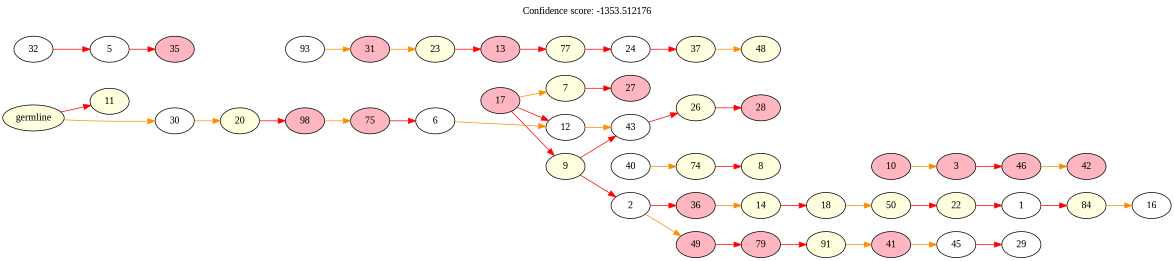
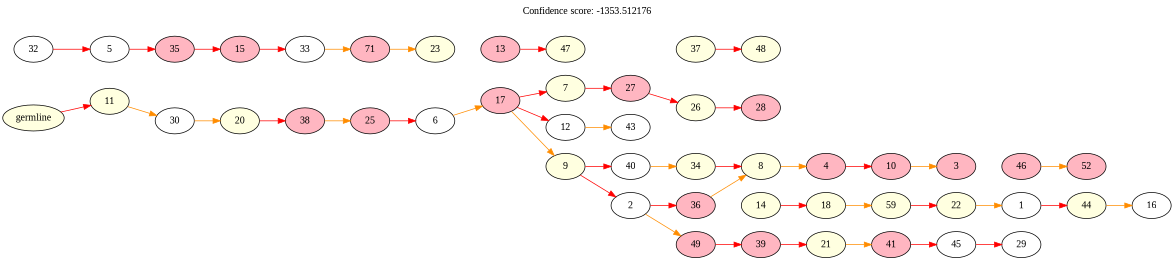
none -> (240, 49)
(305, 49) -> (305, 49)
(370, 49) -> (370, 49)
(464, 49) -> none
(565, 49) -> (565, 49)
(631, 49) -> none
(725, 49) -> (725, 49)
(529, 95) -> (529, 95)
(660, 119) -> (660, 97)
(106, 121) -> (139, 110)
(305, 121) -> (305, 121)
(370, 121) -> (370, 121)
(497, 124) -> (464, 112)
(530, 131) -> (530, 131)
(595, 149) -> (595, 166)
(696, 166) -> (696, 166)
none -> (826, 166)
(985, 166) -> none
(1087, 166) -> (1087, 166)
(725, 206) -> (725, 188)
(891, 206) -> (891, 206)
(985, 206) -> (985, 206)
(1087, 206) -> (1087, 206)
(761, 245) -> (761, 245)
(826, 245) -> (826, 245)
(920, 245) -> (920, 245)
